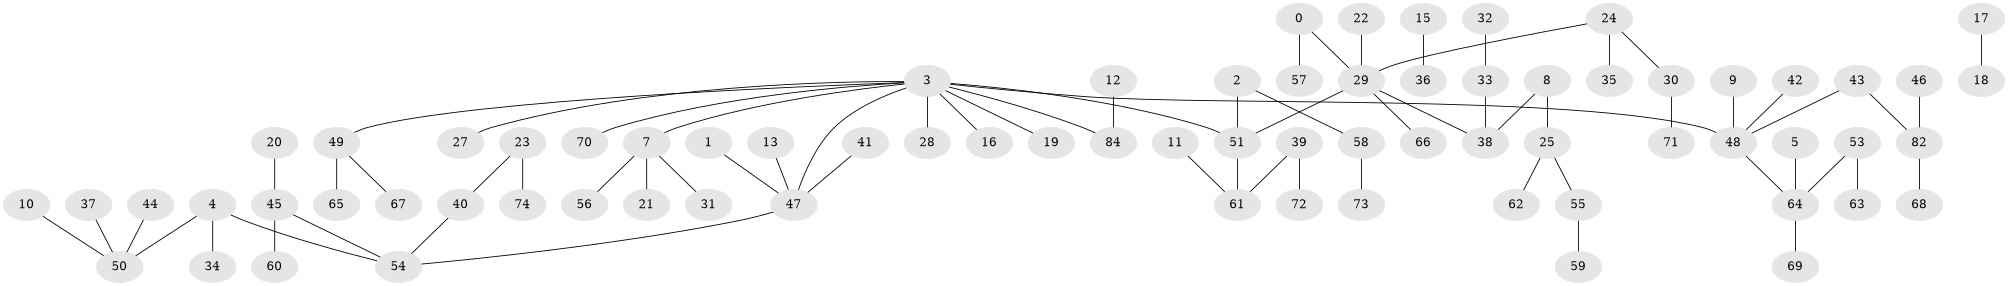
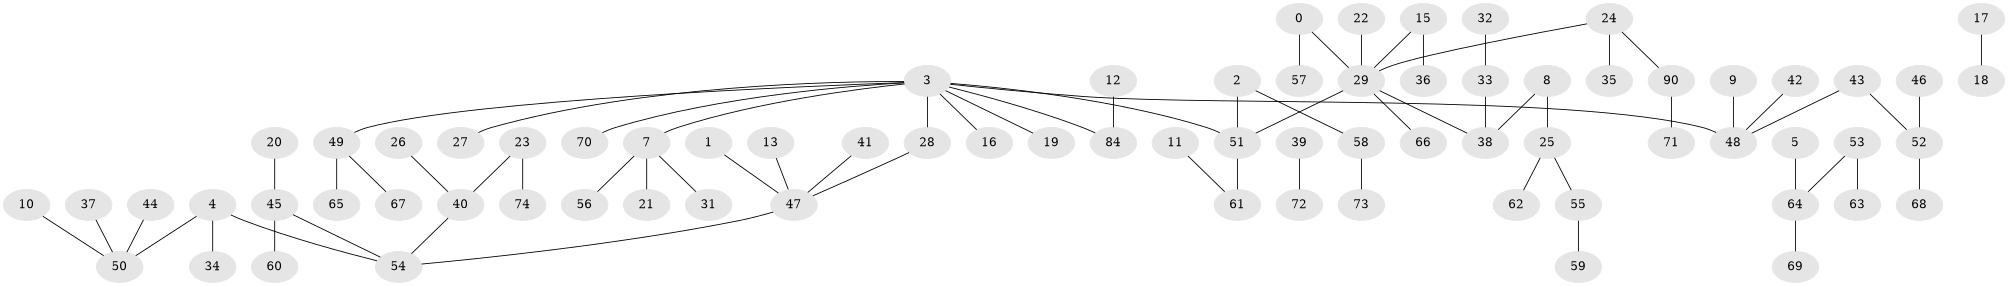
none -> (1393, 50)
(1671, 81) -> (1671, 81)
(838, 124) -> (861, 174)
none -> (399, 143)
(1919, 143) -> (1919, 143)
(1269, 174) -> none
(1764, 174) -> none
